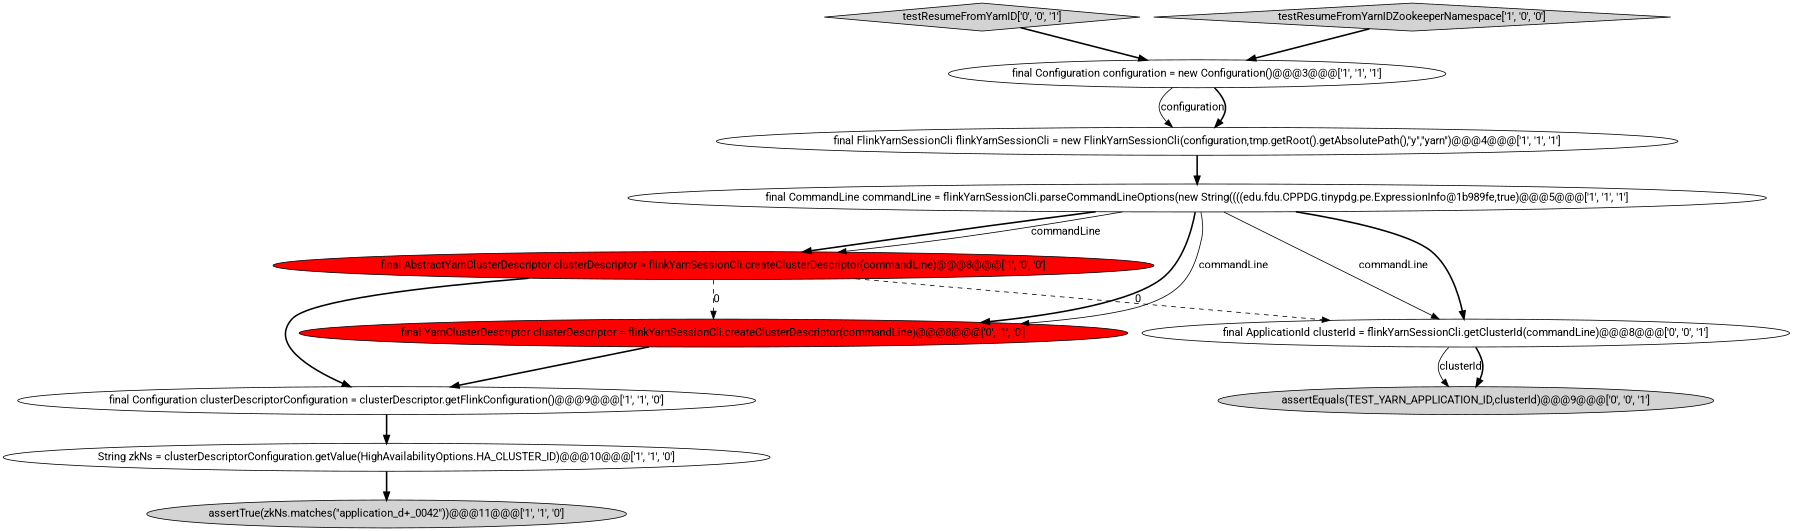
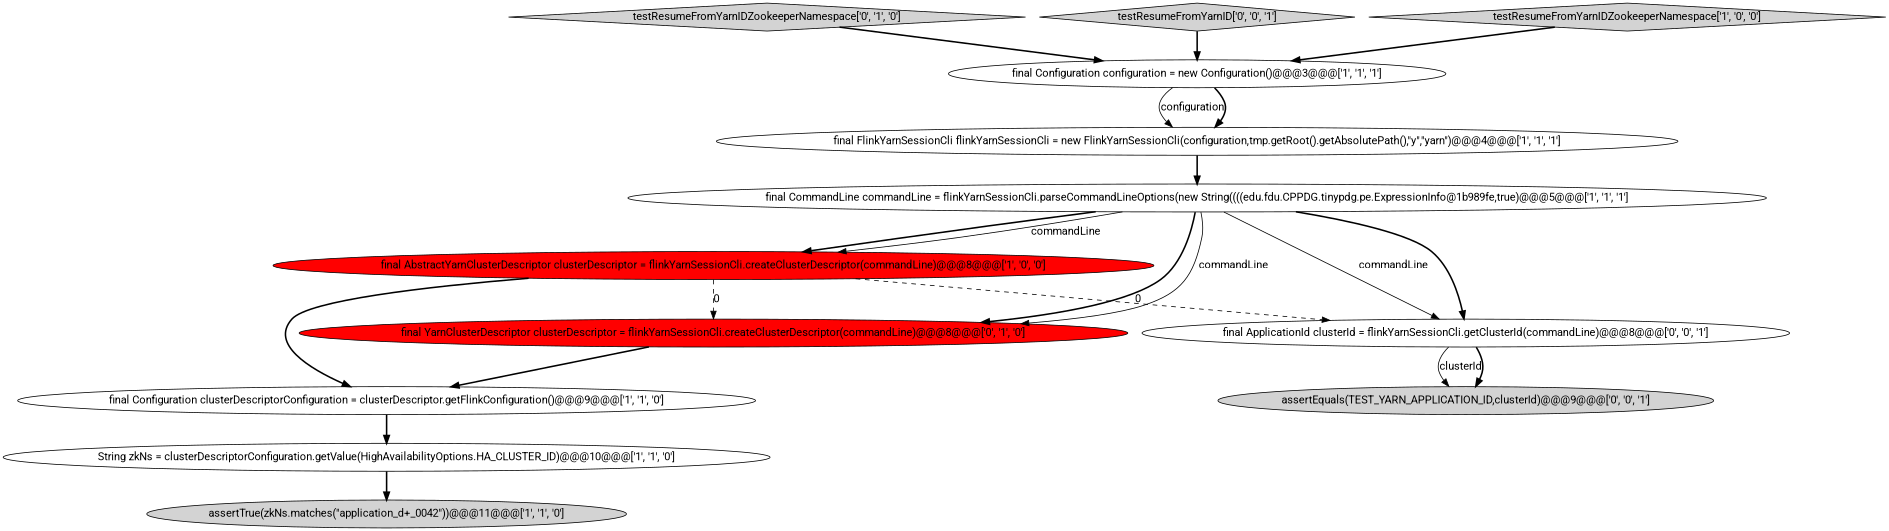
none -> (767, 17)
